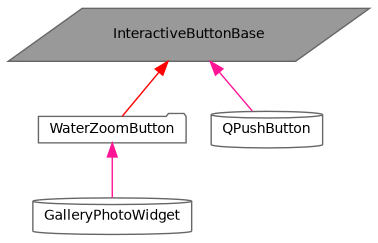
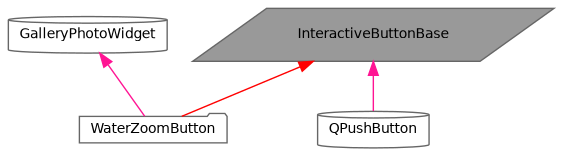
(112, 177) -> (126, 90)
